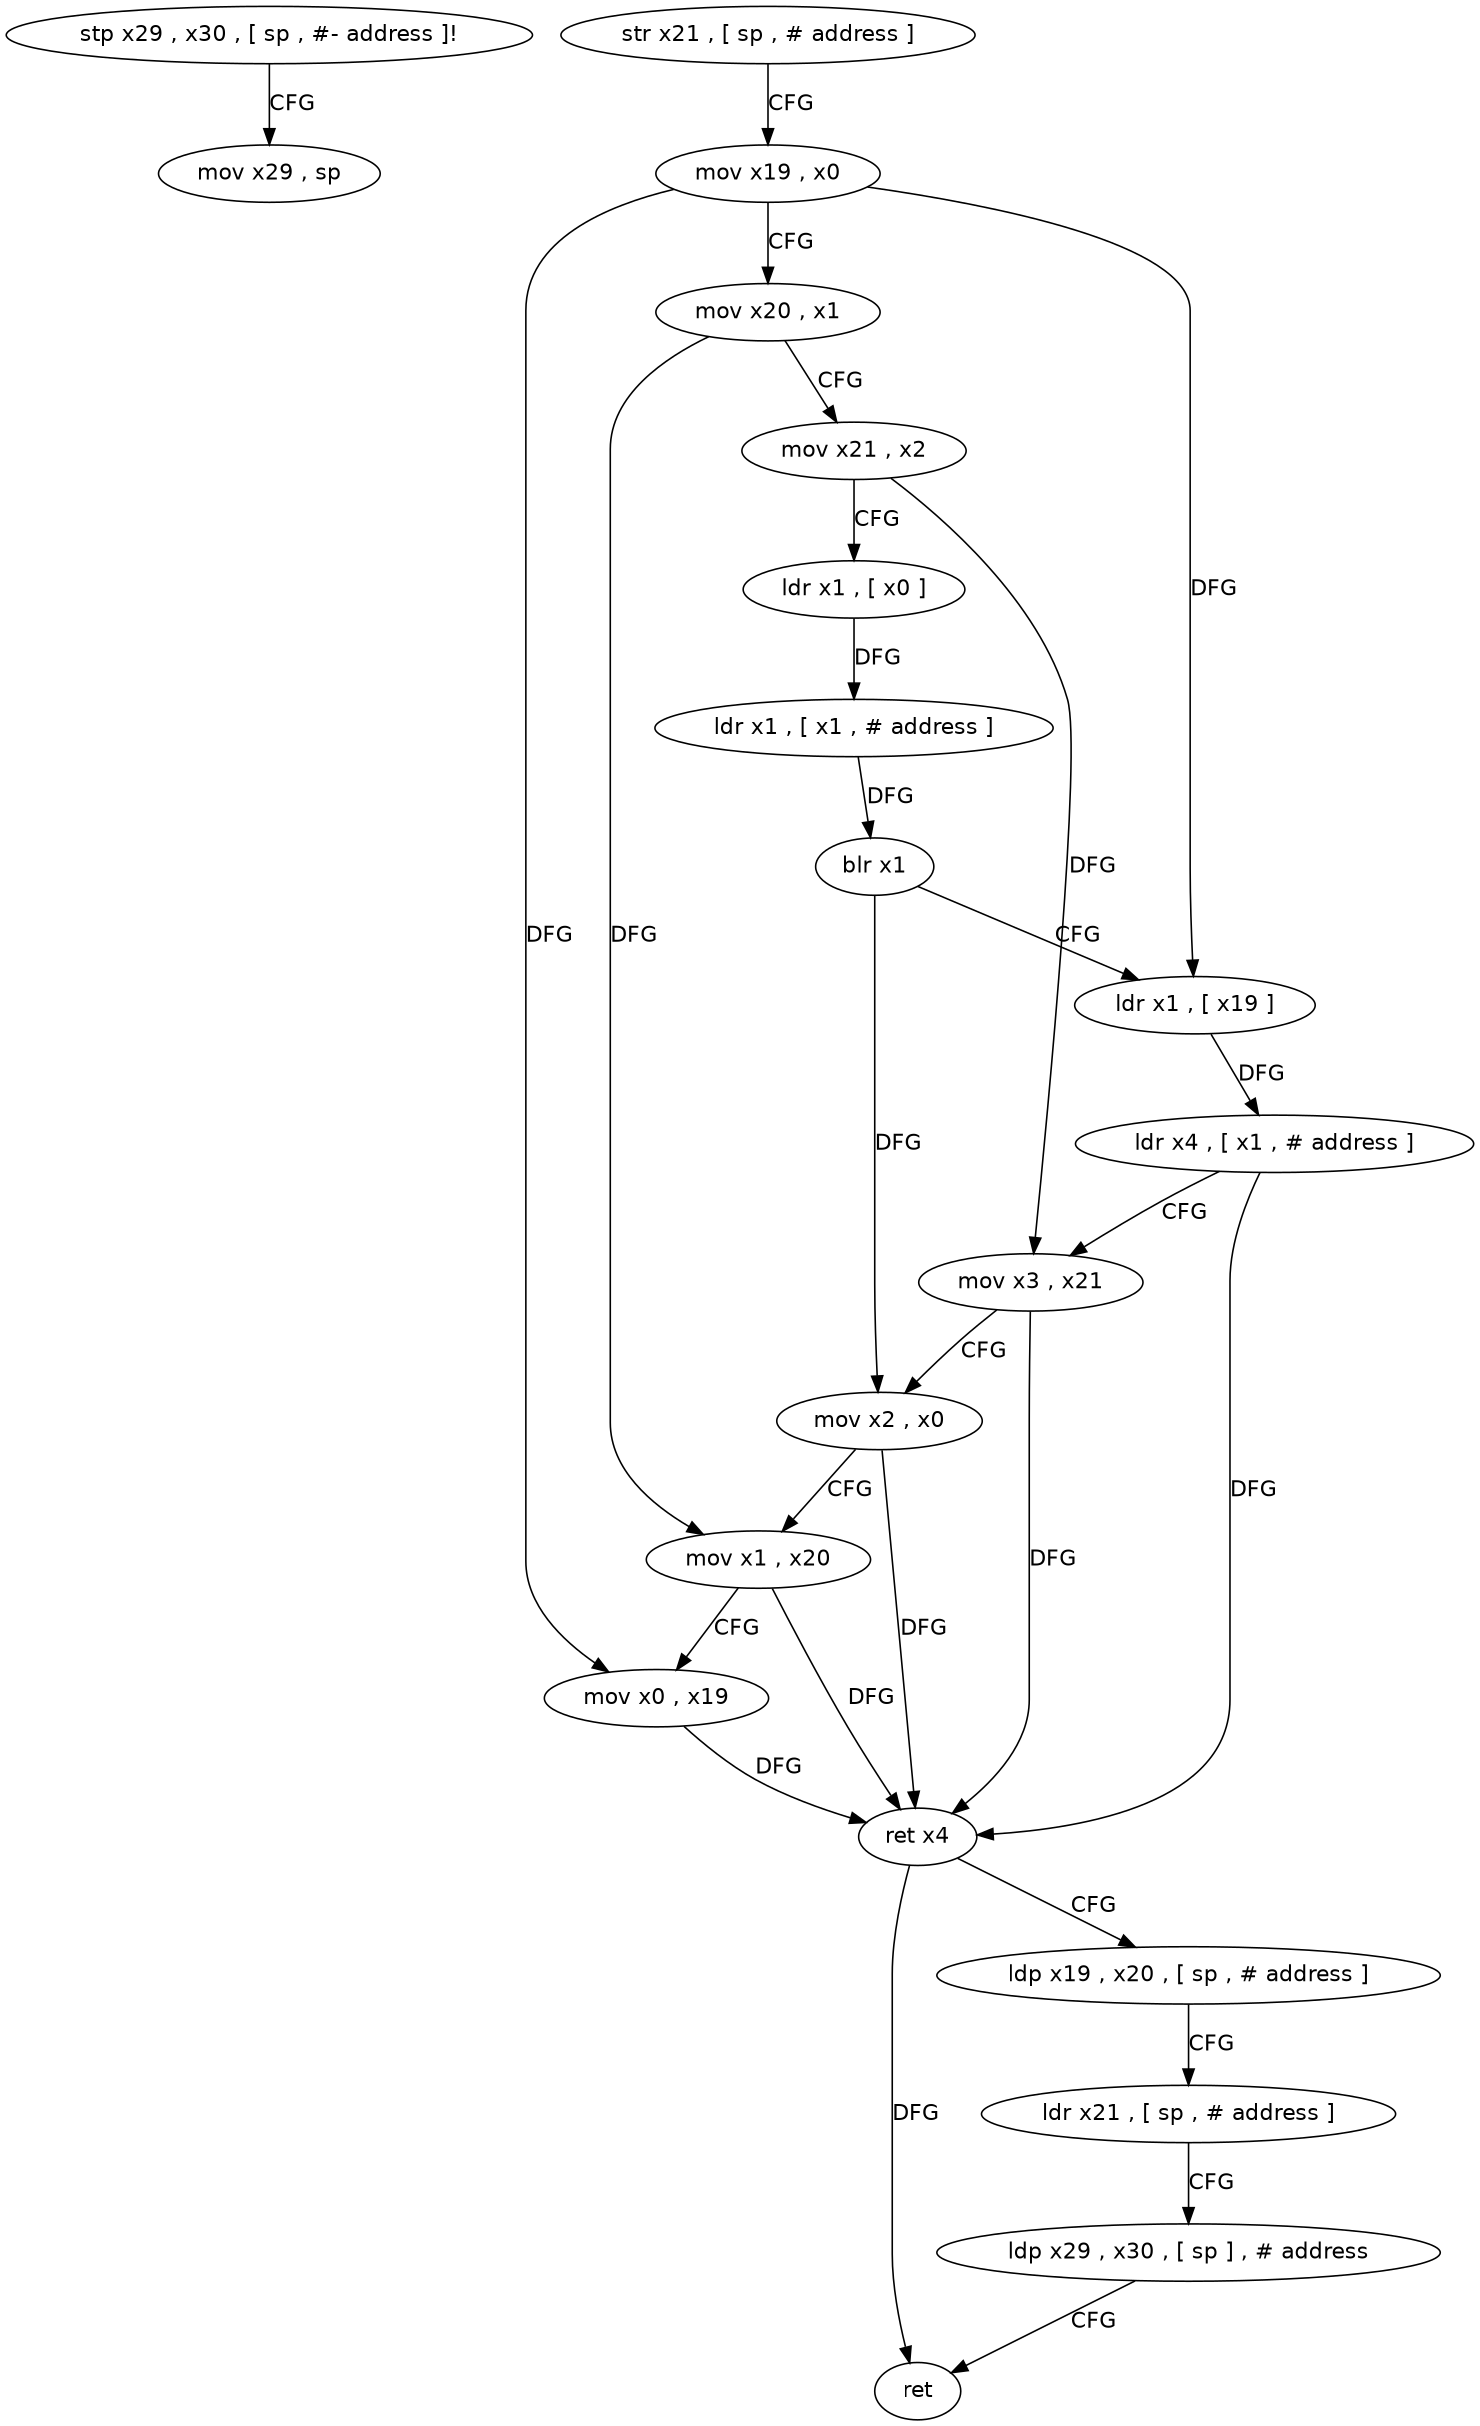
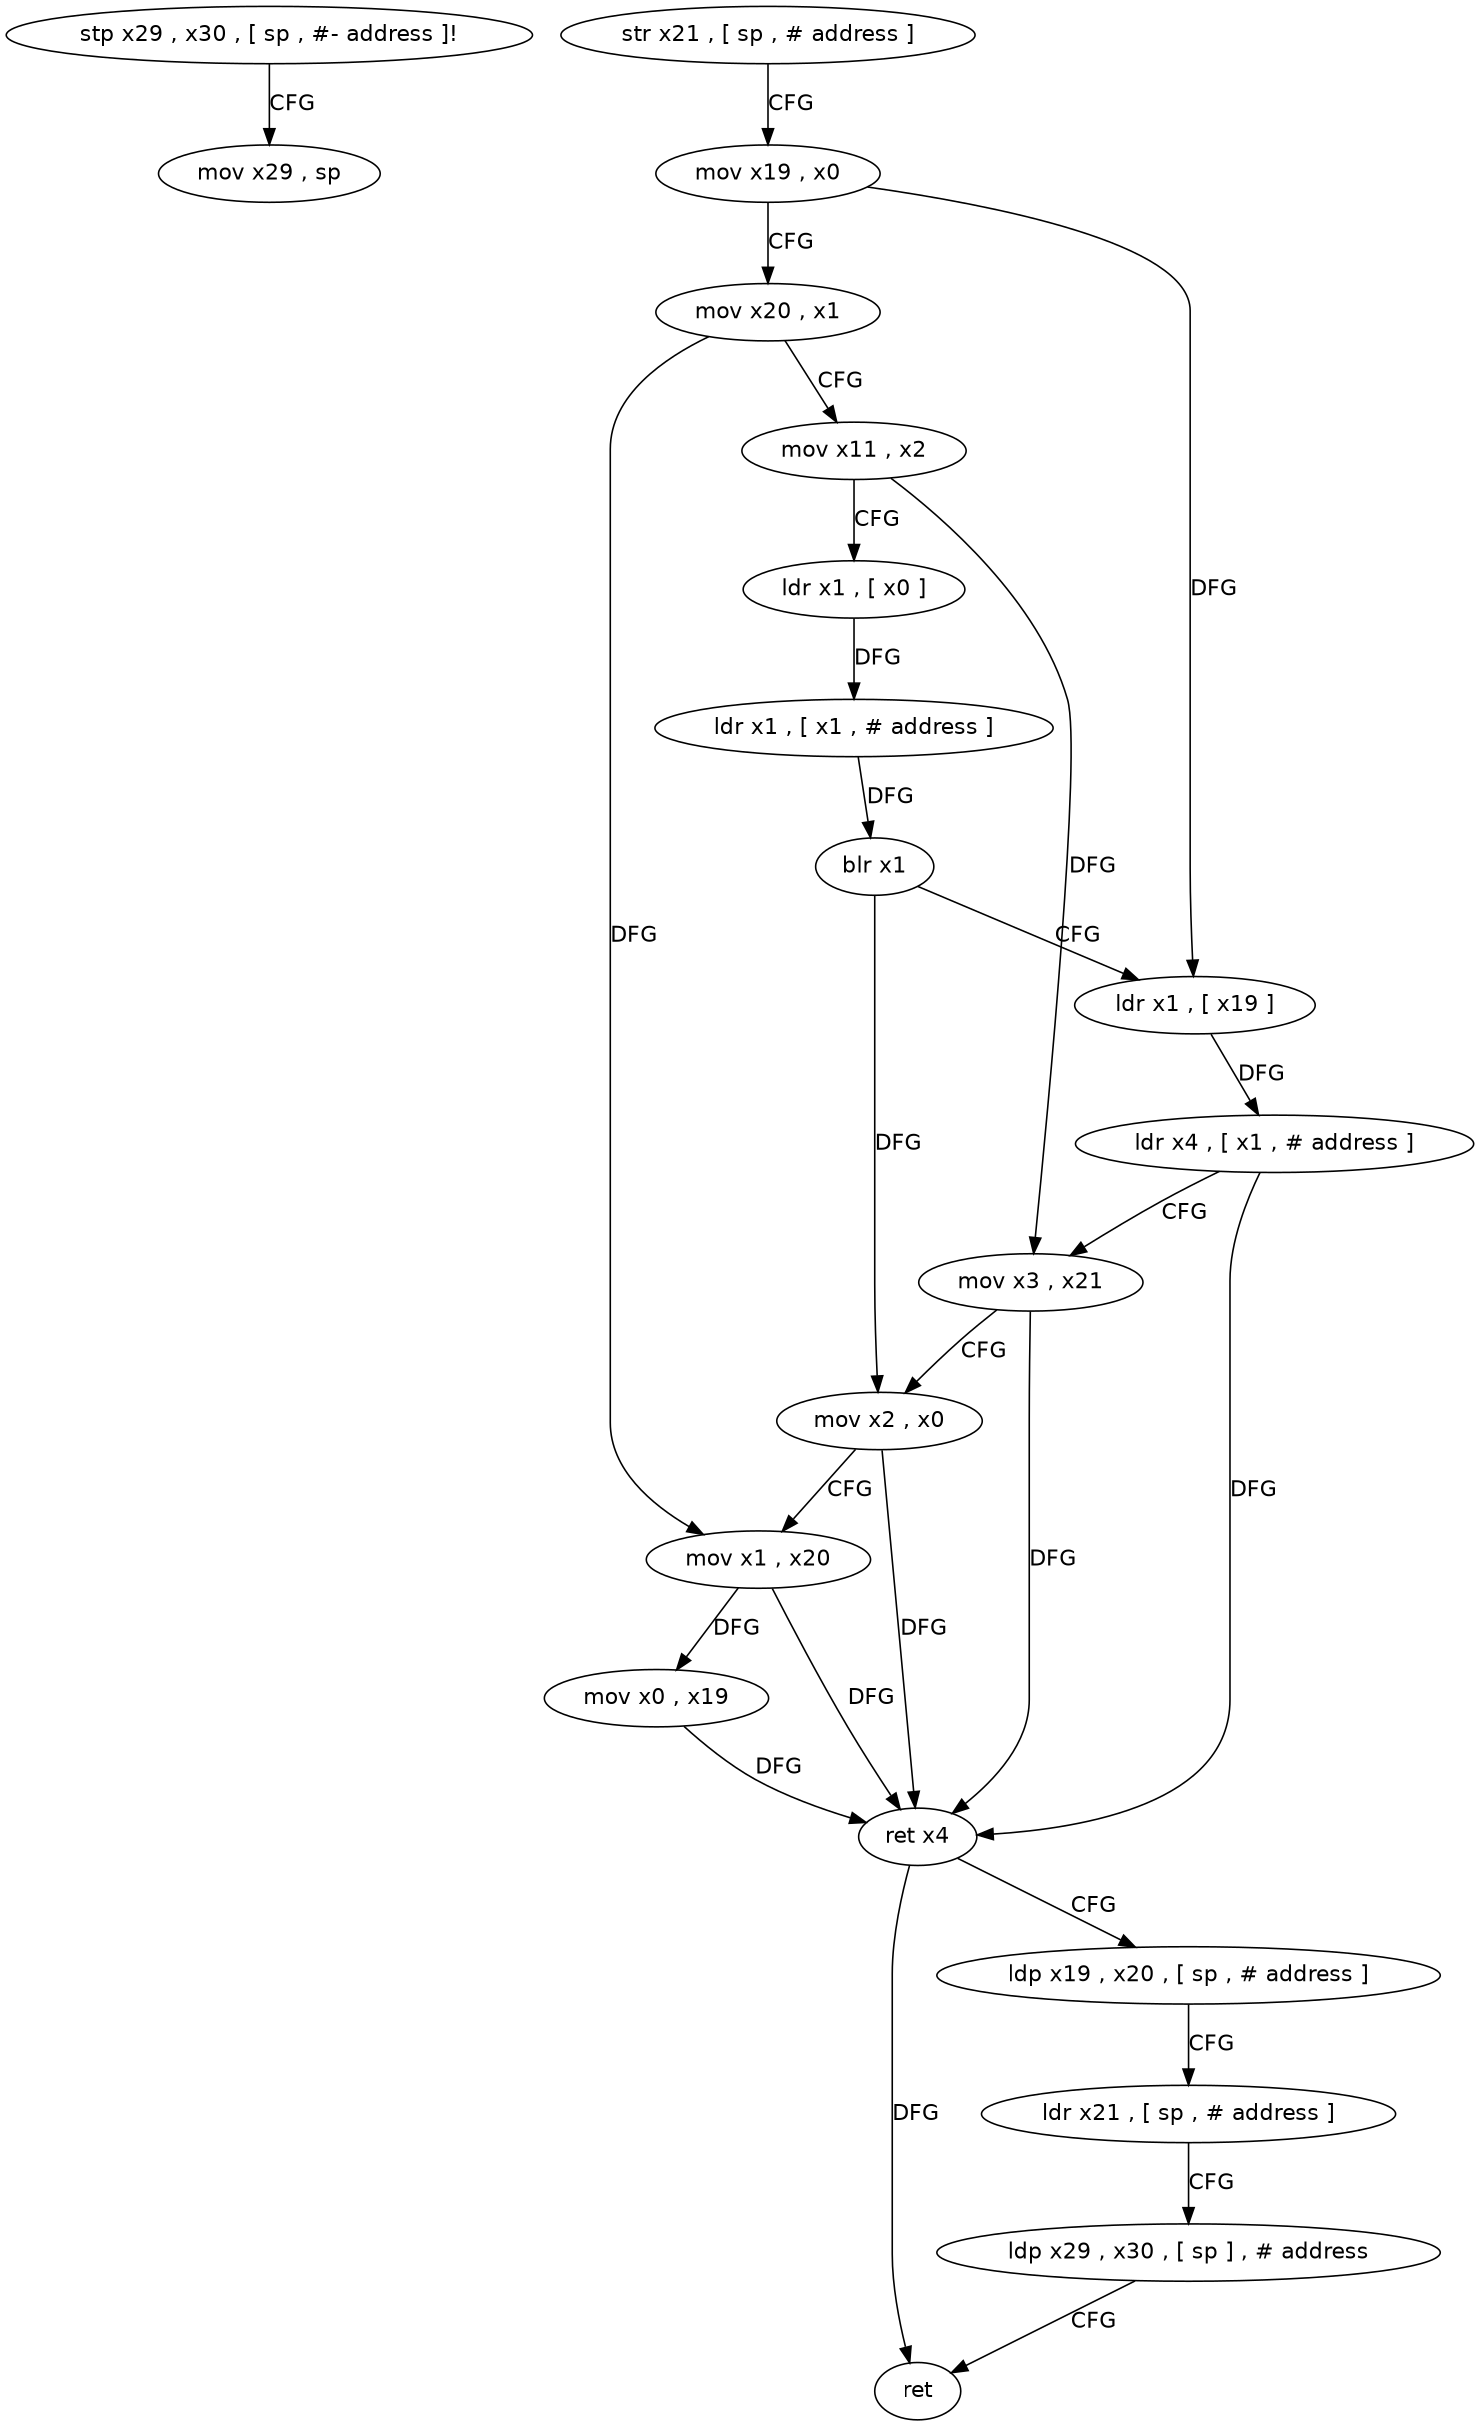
(854, 451) -> (854, 451)
(526, 897) -> none
(737, 1629) -> (737, 1629)
